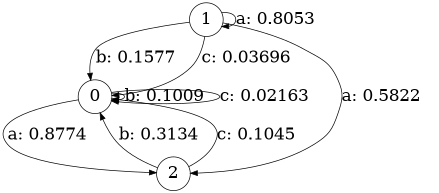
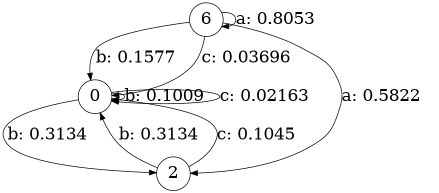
(206, 20) -> (206, 20)
(55, 135) -> (55, 135)
